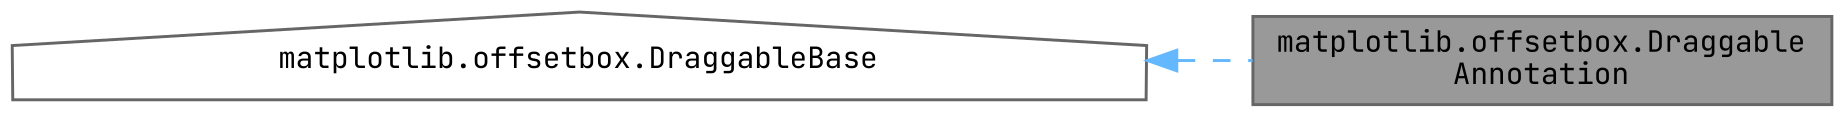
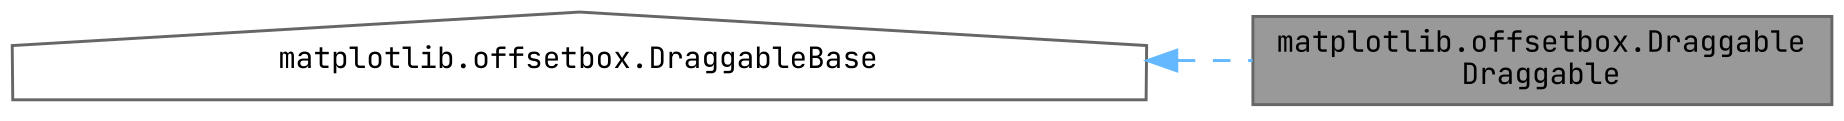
(1542, 61) -> (1542, 61)
